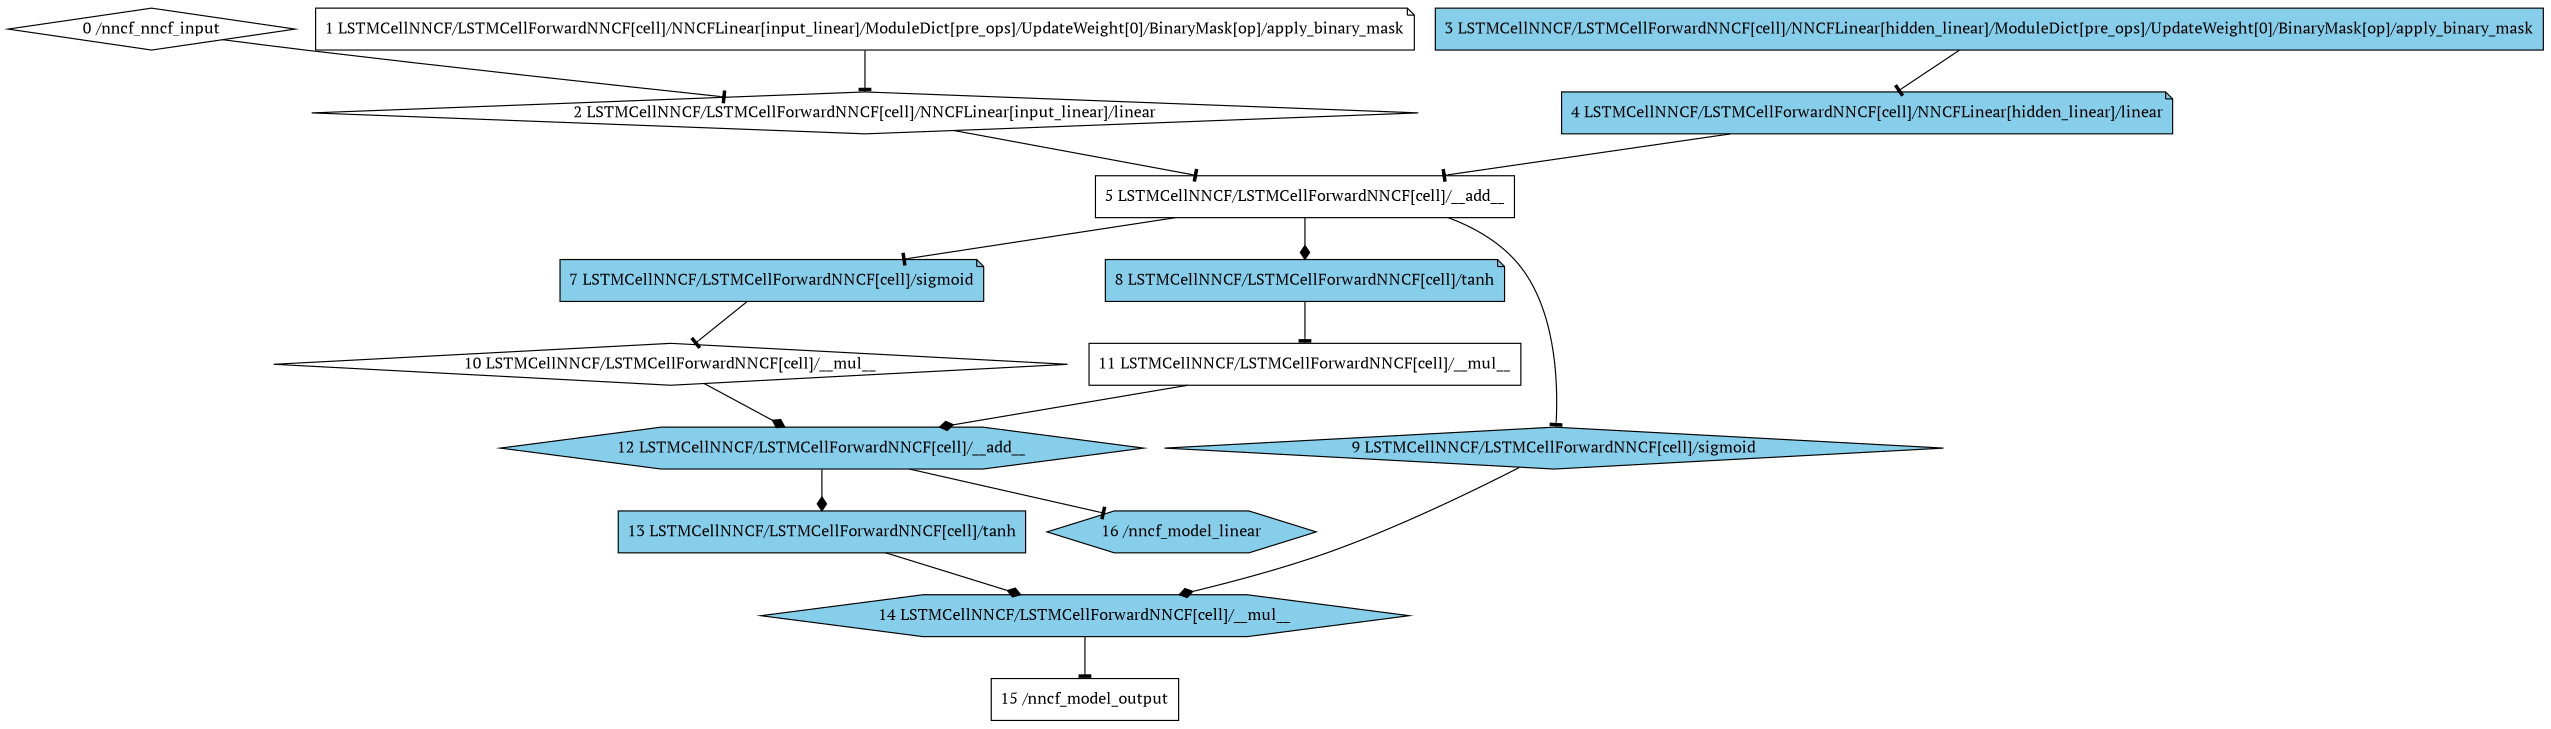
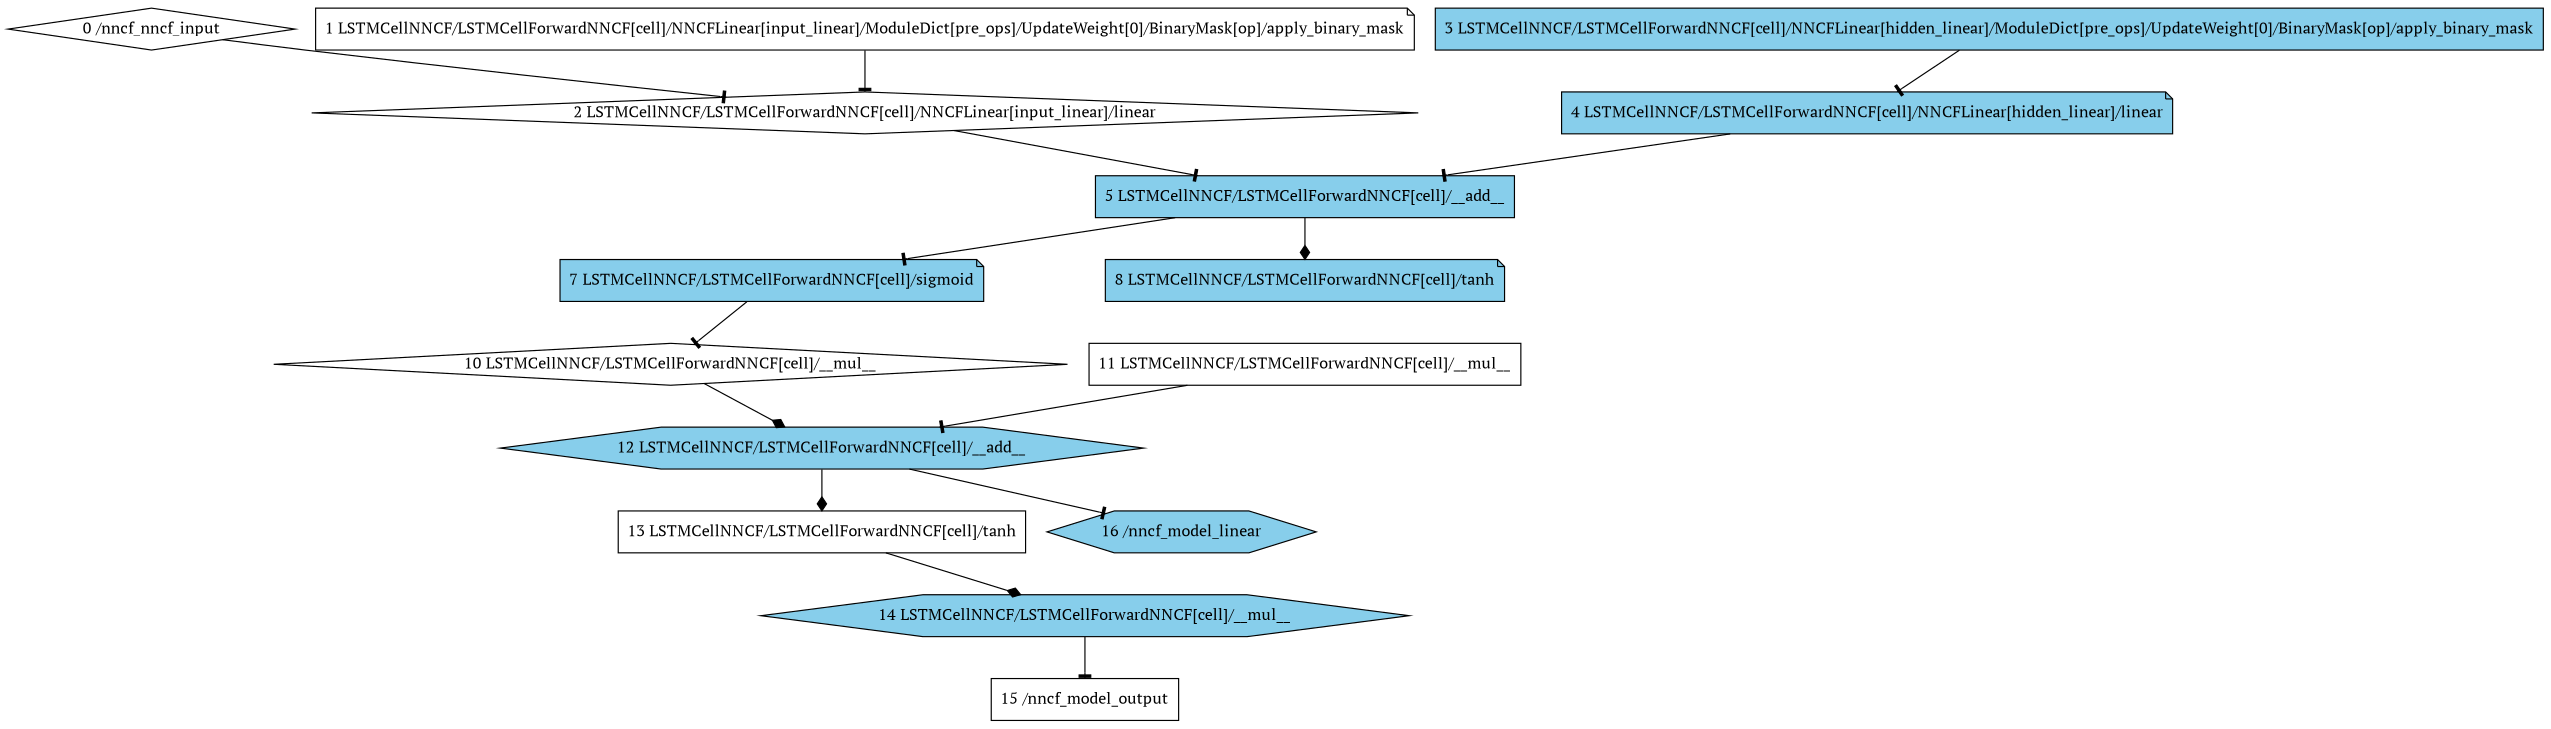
(1305, 197) -> (1305, 197)
(1305, 320) -> none
(1066, 406) -> (1066, 406)
(1554, 448) -> none
(822, 532) -> (822, 532)
